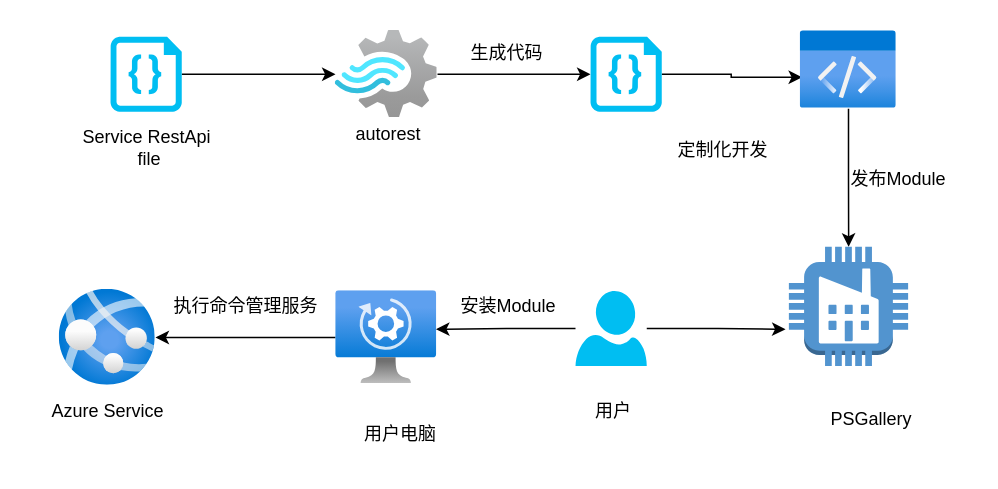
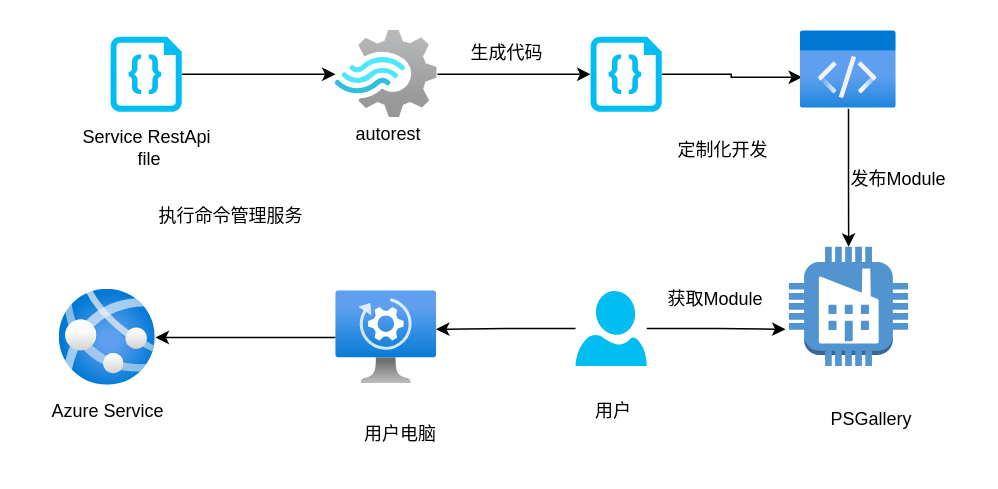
none -> (714, 299)
(508, 306) -> none
(245, 307) -> (230, 217)
